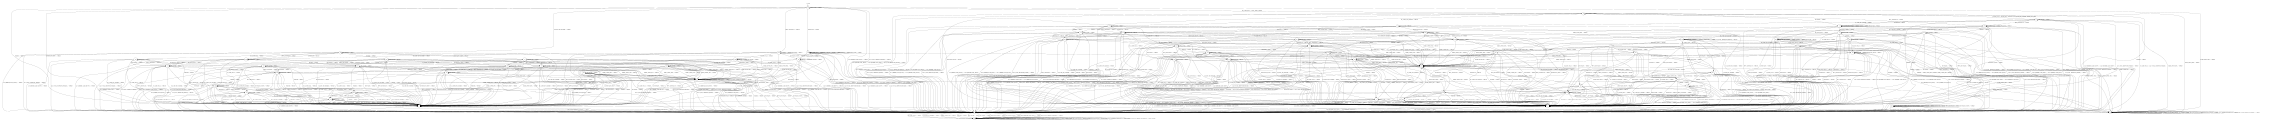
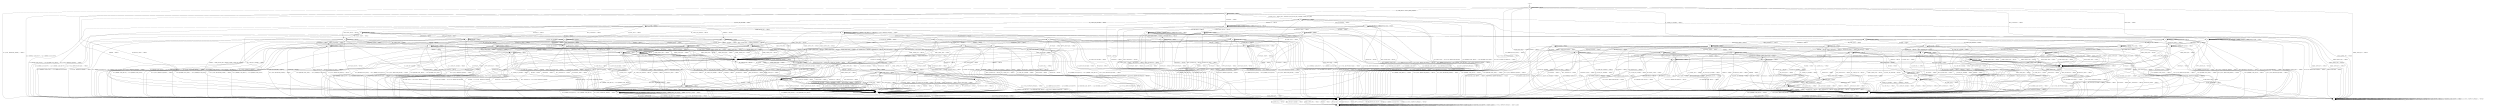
(1783, 17) -> none
none -> (600, 47)
(1402, 50) -> (599, 68)
(1483, 53) -> (918, 49)
(1519, 66) -> (892, 45)
(1669, 74) -> none
